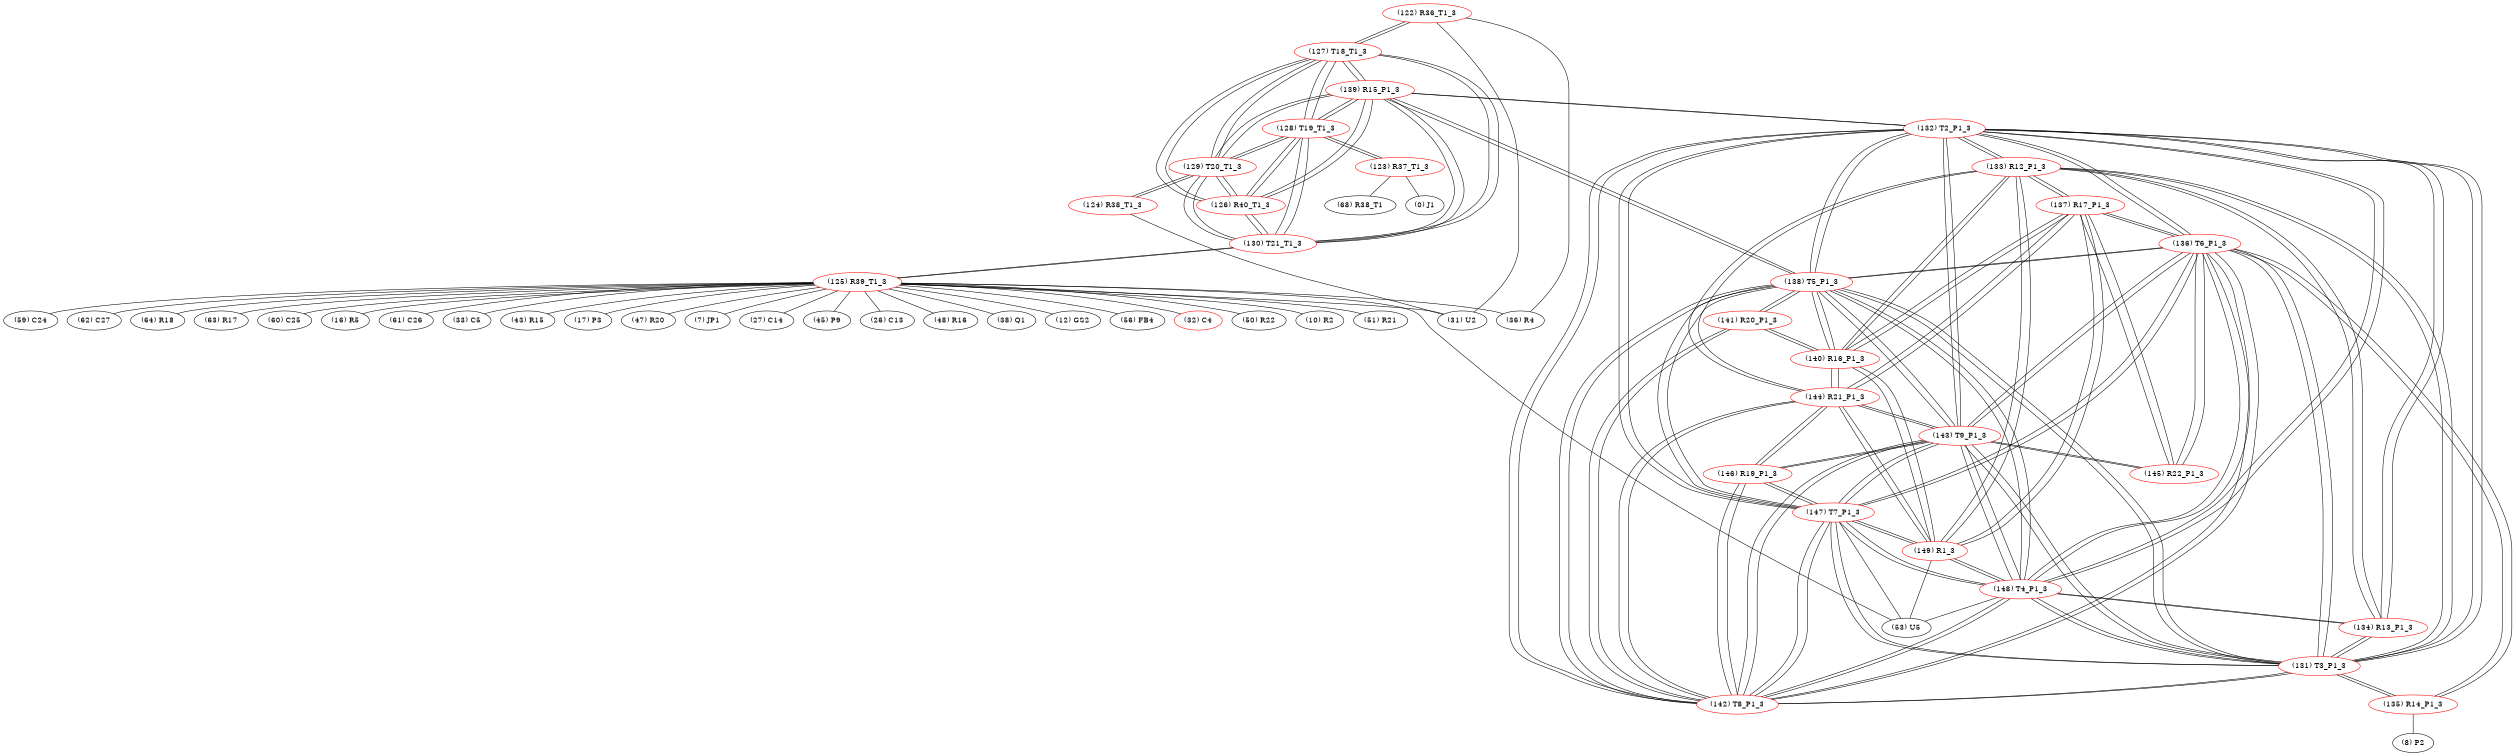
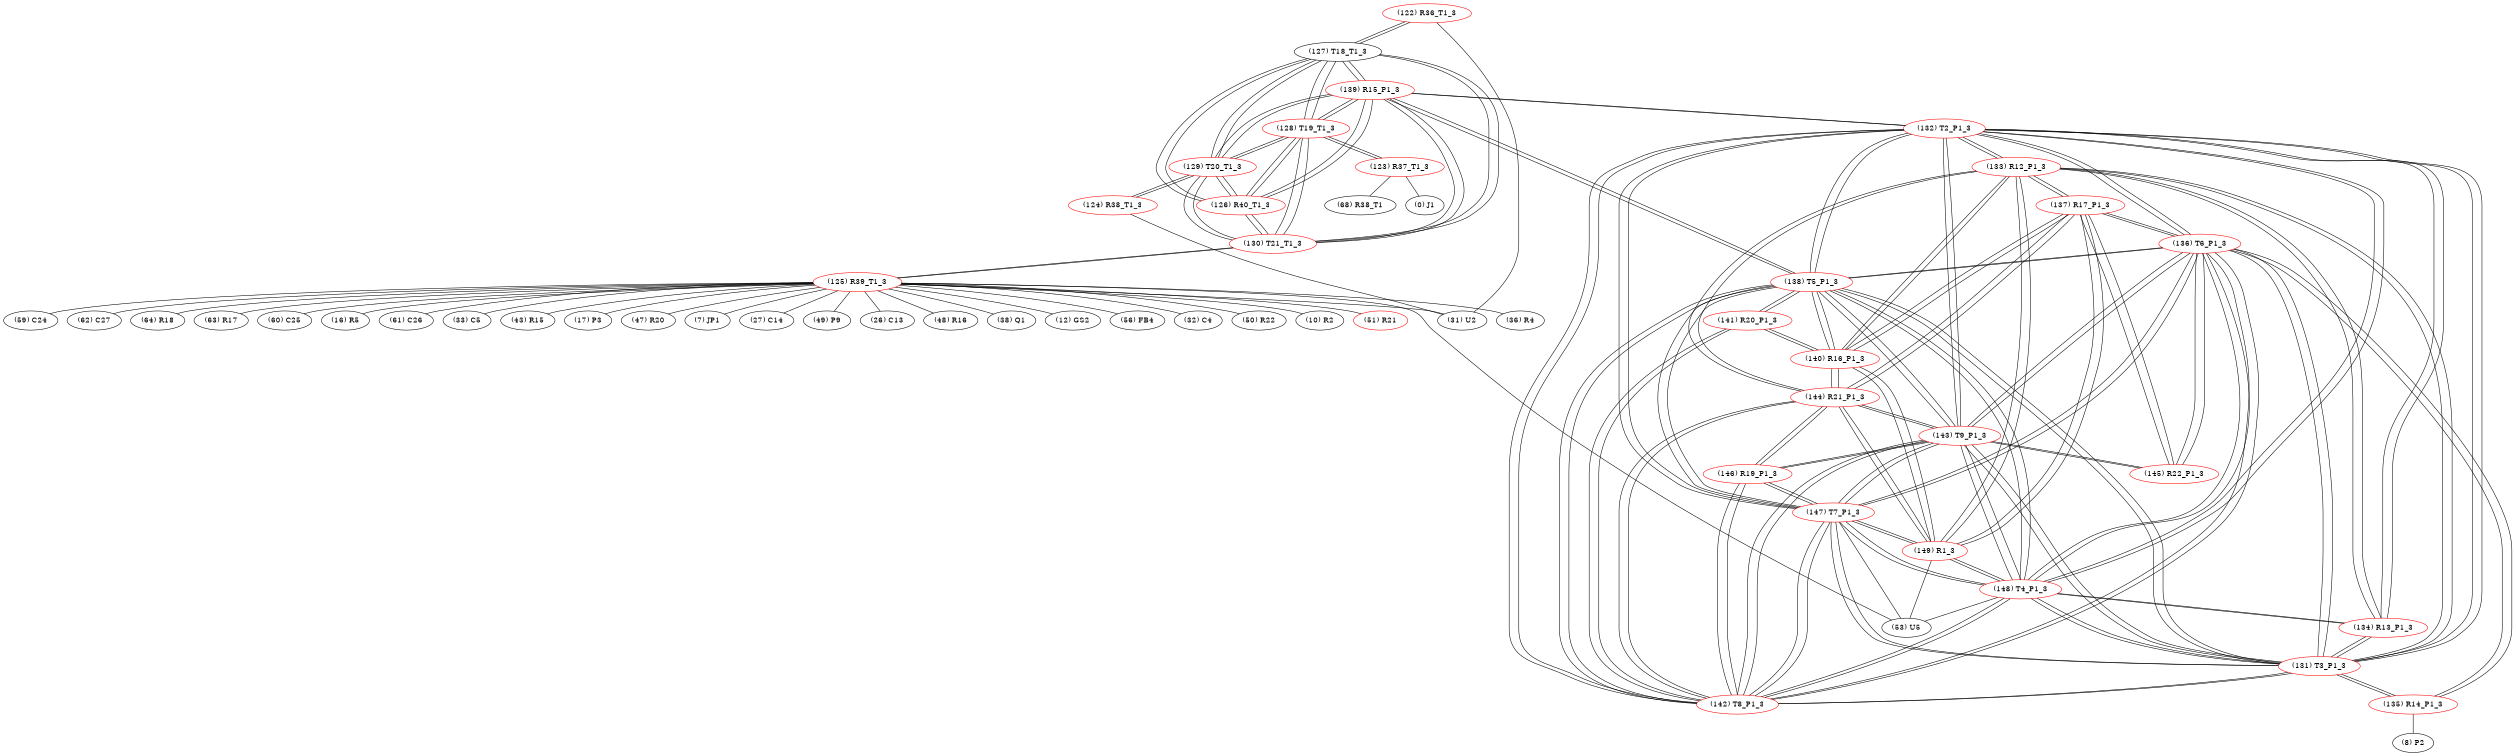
(1338, 52) -> (1338, 52)
(1569, 139) -> none
(827, 321) -> (827, 321)
(1198, 321) -> (1198, 321)
(1381, 321) -> (1381, 321)
